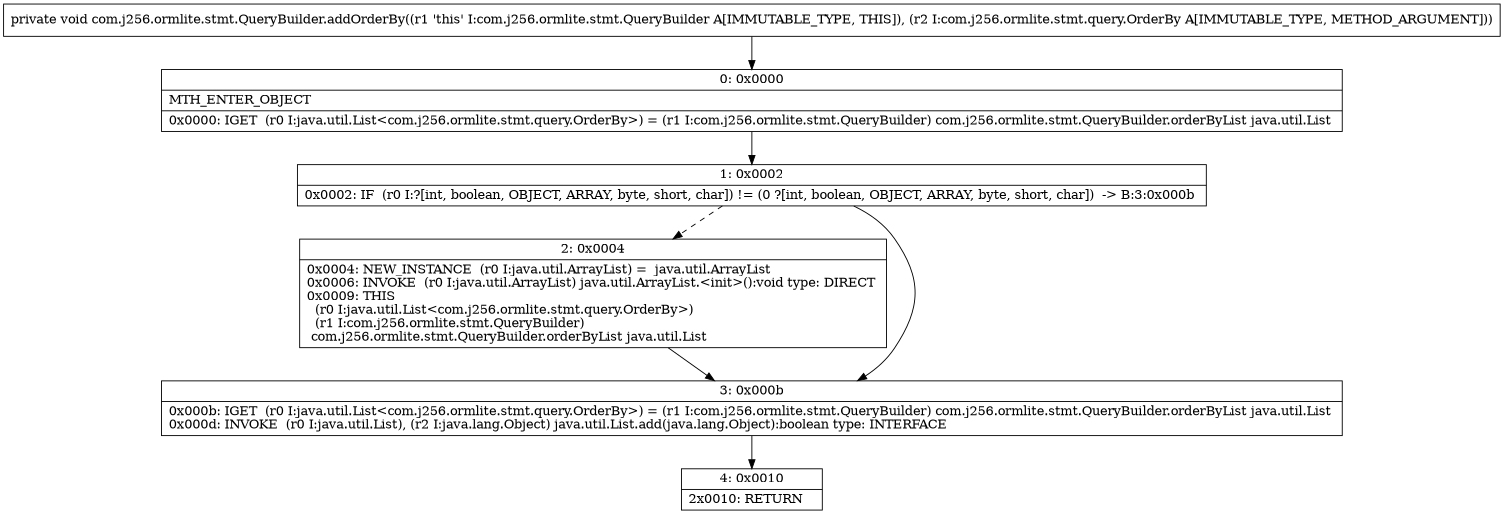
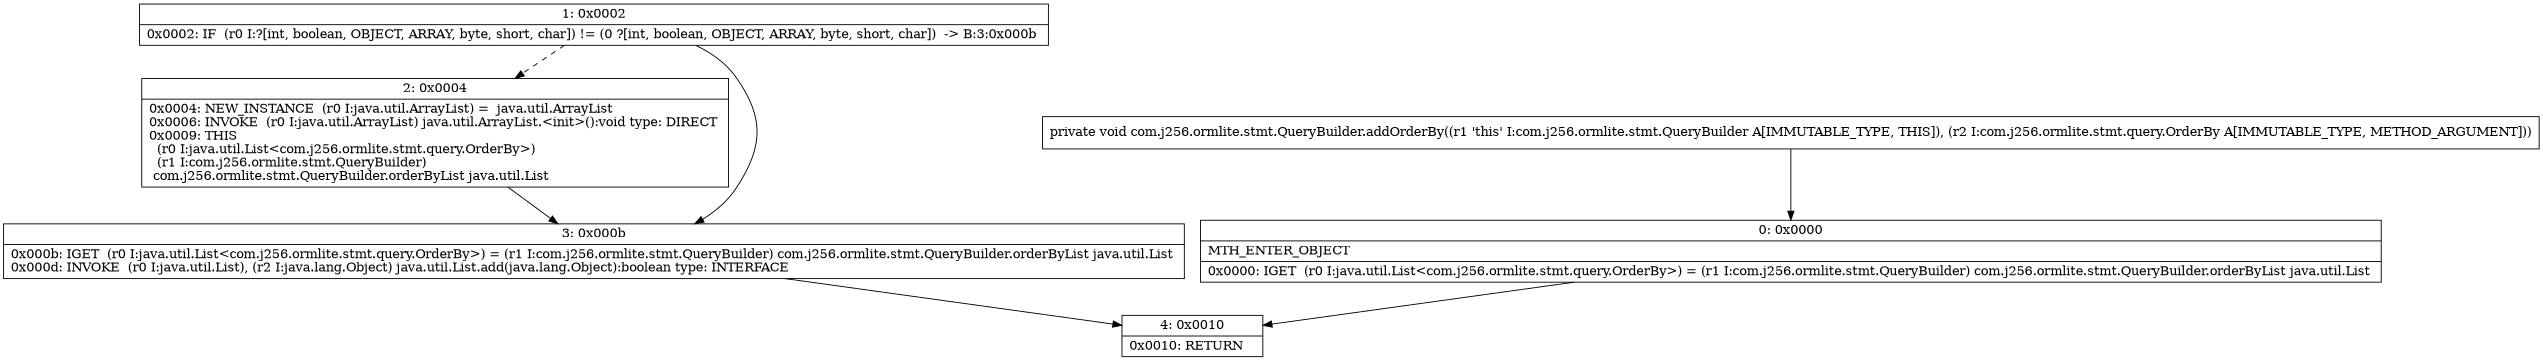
(752, 144) -> (1423, 303)
(752, 499) -> (1192, 346)
